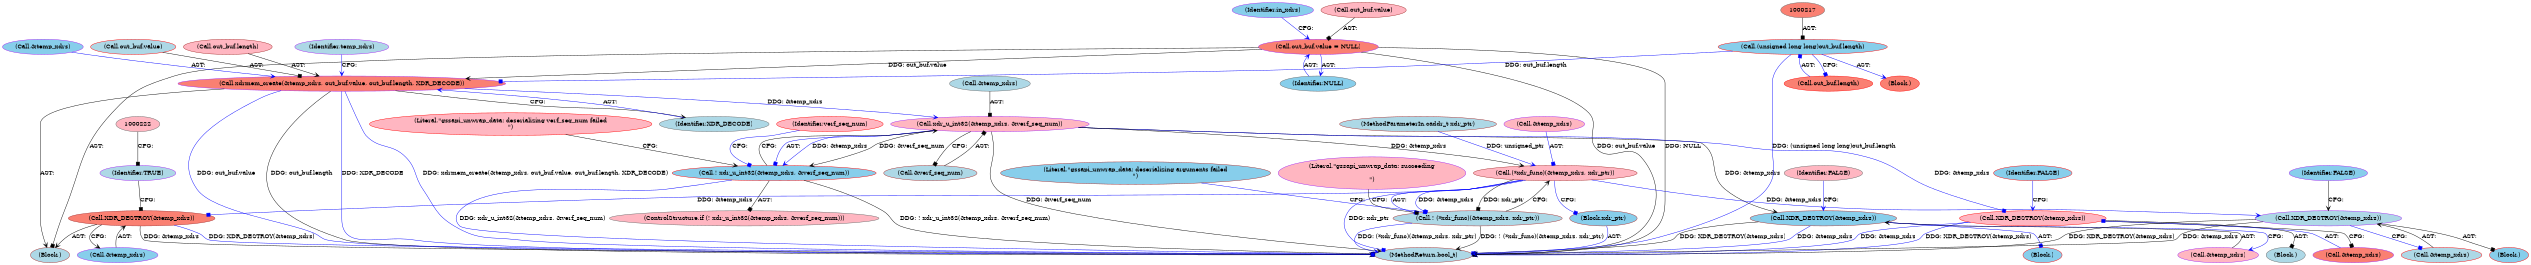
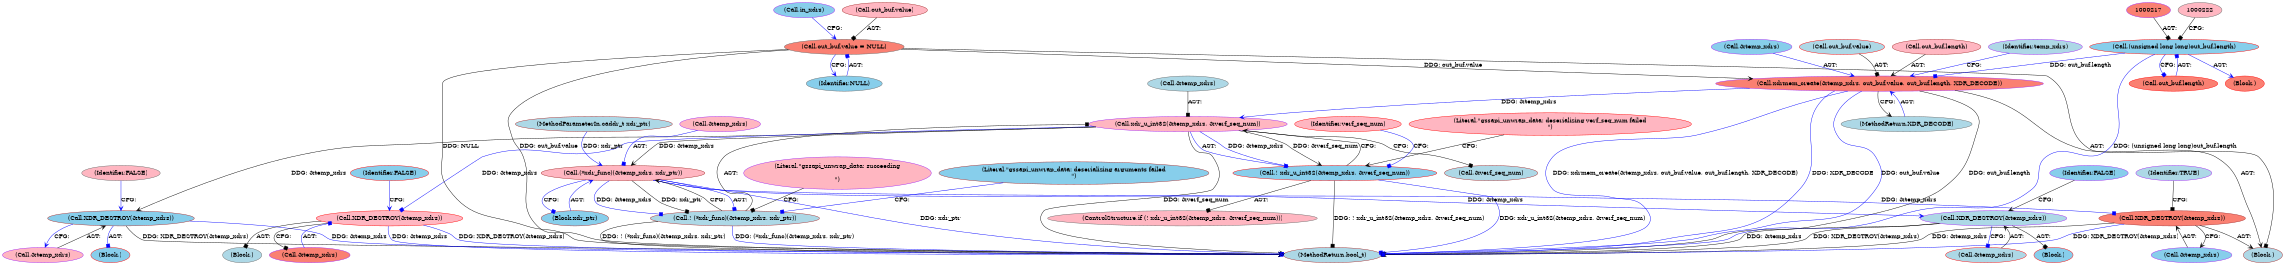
(1273, 10) -> (804, 10)
(1803, 10) -> (2148, 10)
(1318, 47) -> (844, 47)
(1330, 65) -> (840, 65)
(1303, 66) -> (849, 67)
(714, 124) -> (1907, 124)
(138, 146) -> (2188, 27)
(1515, 146) -> (603, 146)
(965, 153) -> (917, 129)
(1549, 251) -> (574, 193)
